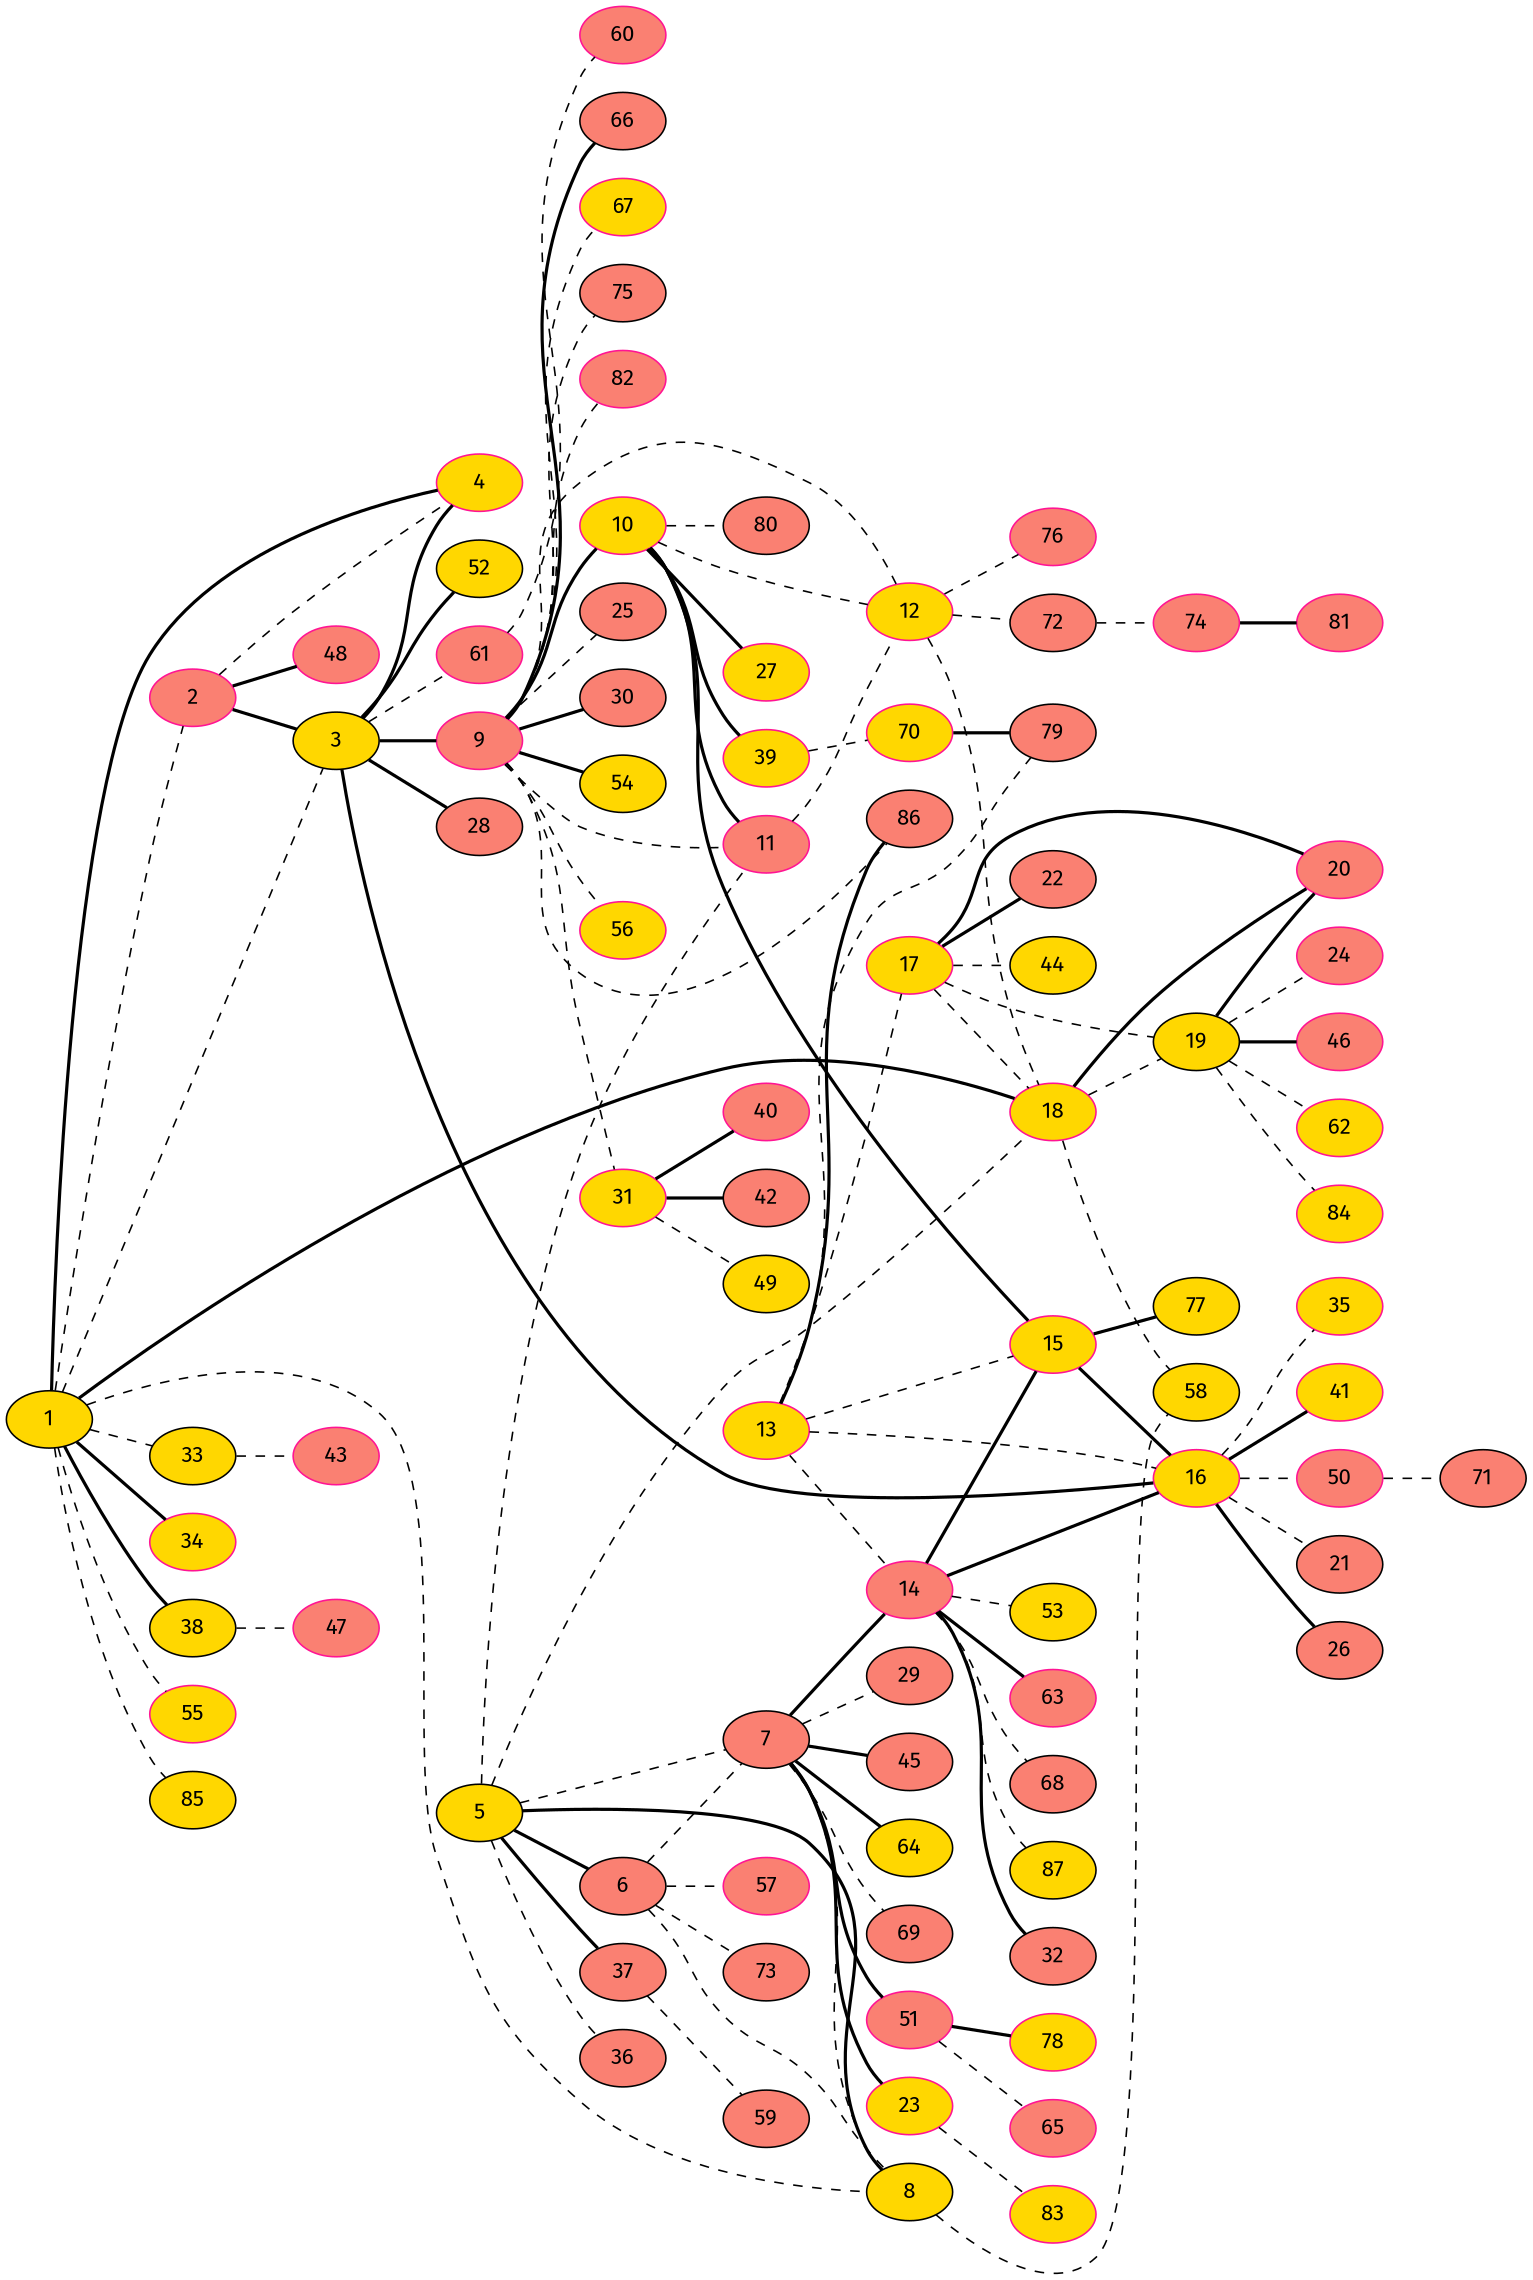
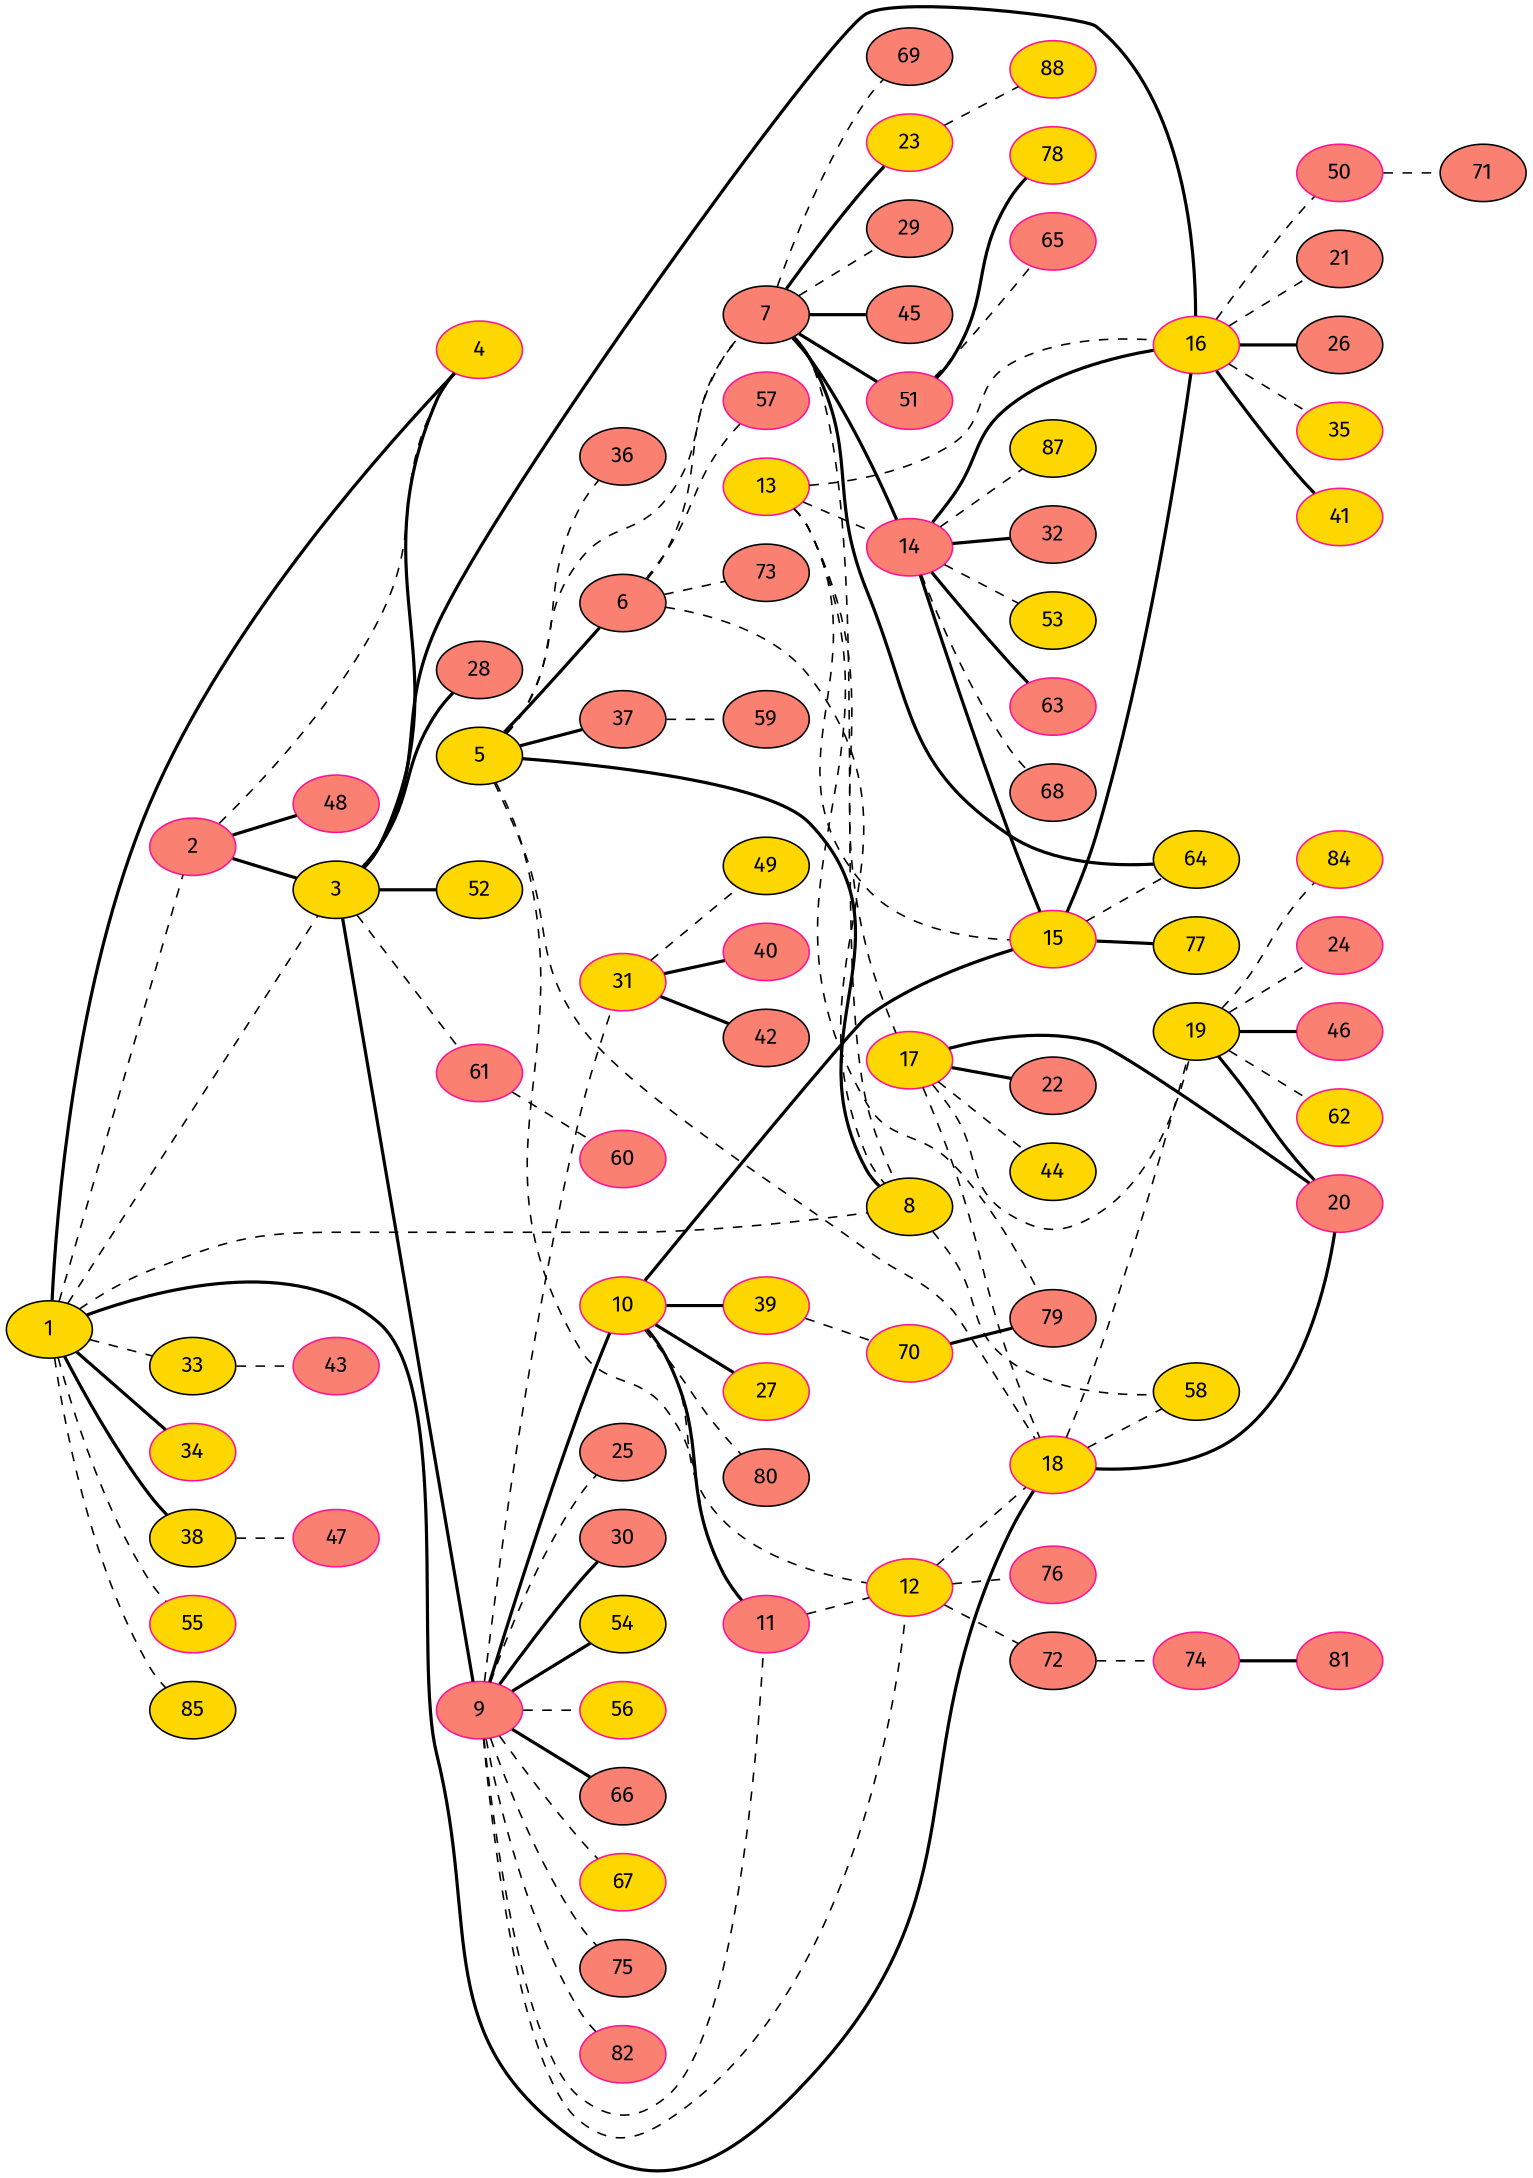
(910, 819) -> none
none -> (1125, 899)
(1053, 2214) -> (1053, 69)
